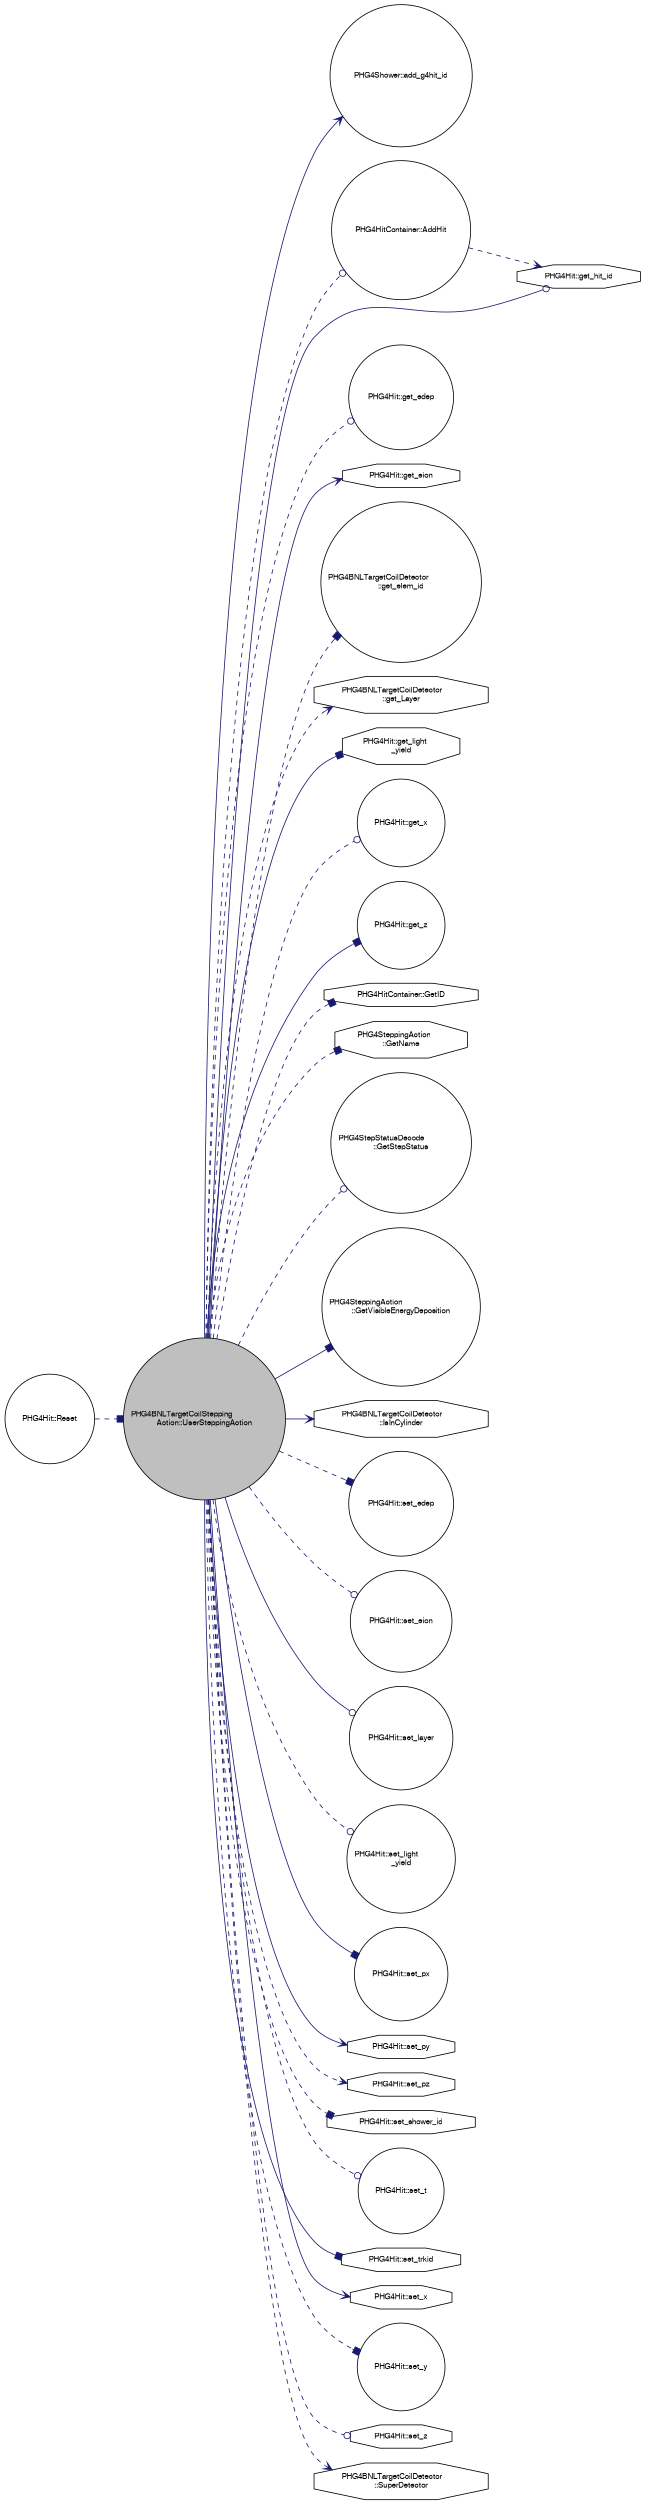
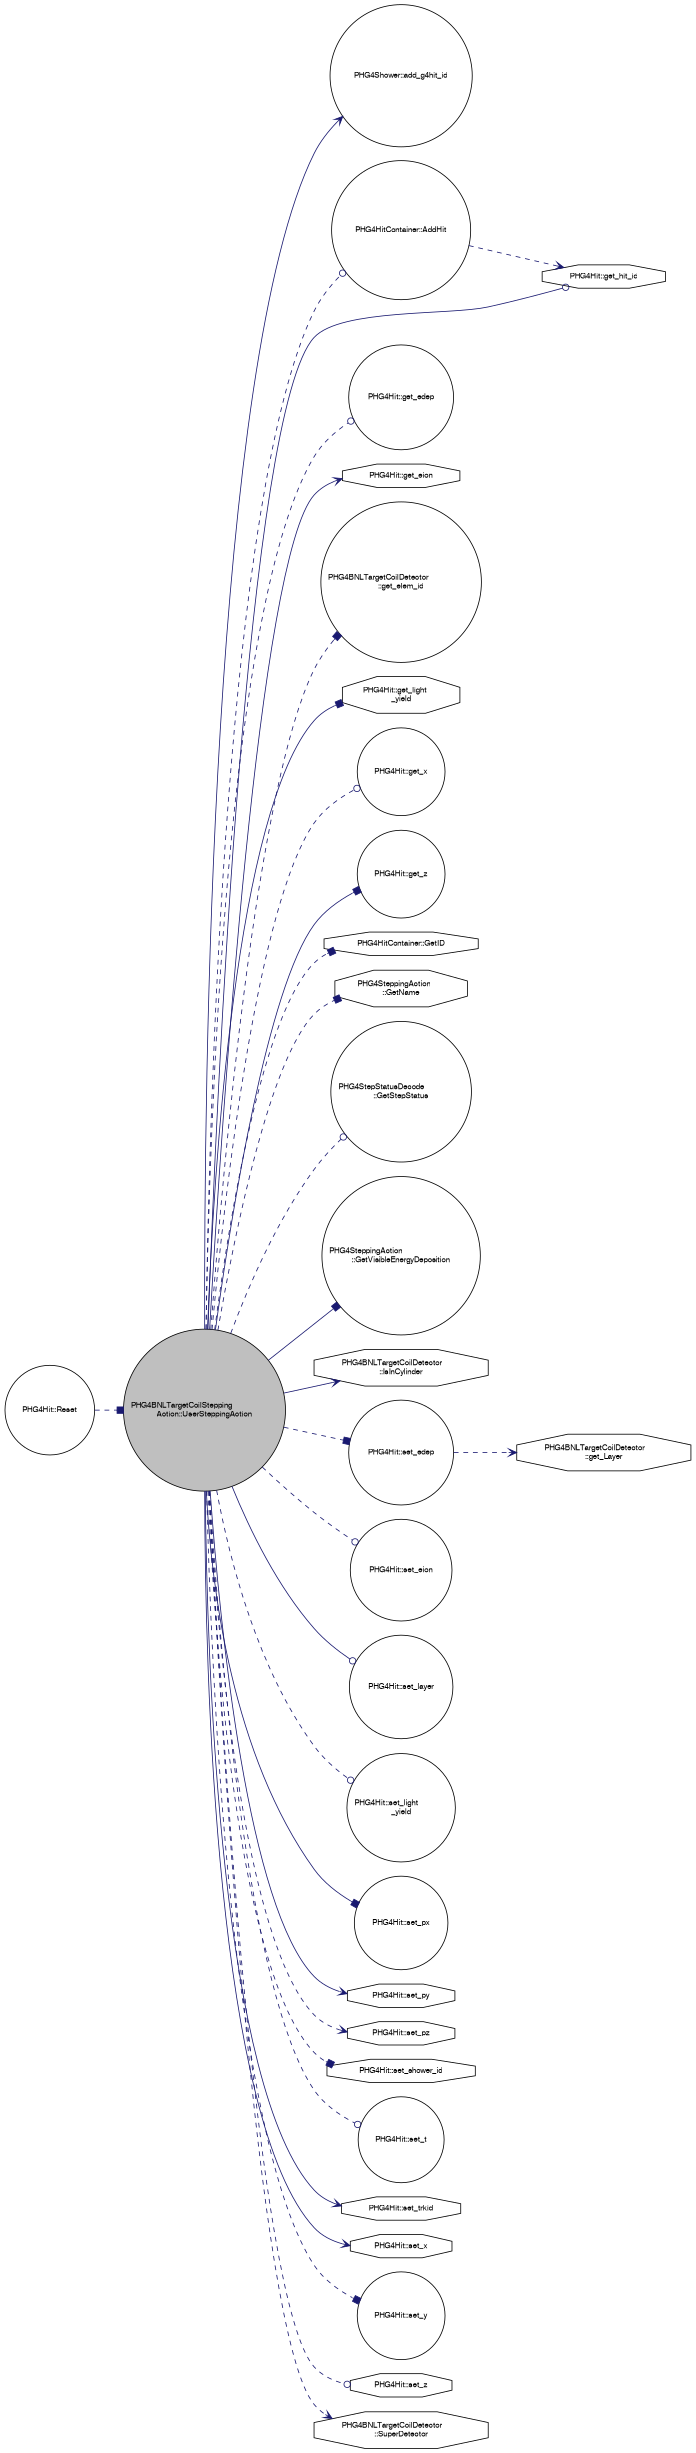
(244, 935) -> (481, 1452)
(222, 1890) -> (225, 1860)
